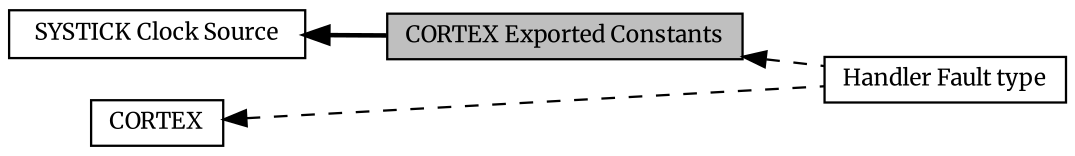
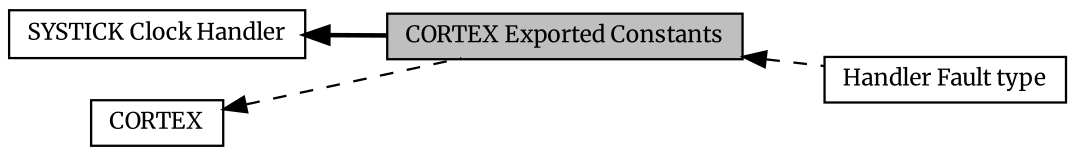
(157, 34) -> (157, 34)
(536, 102) -> (354, 81)
